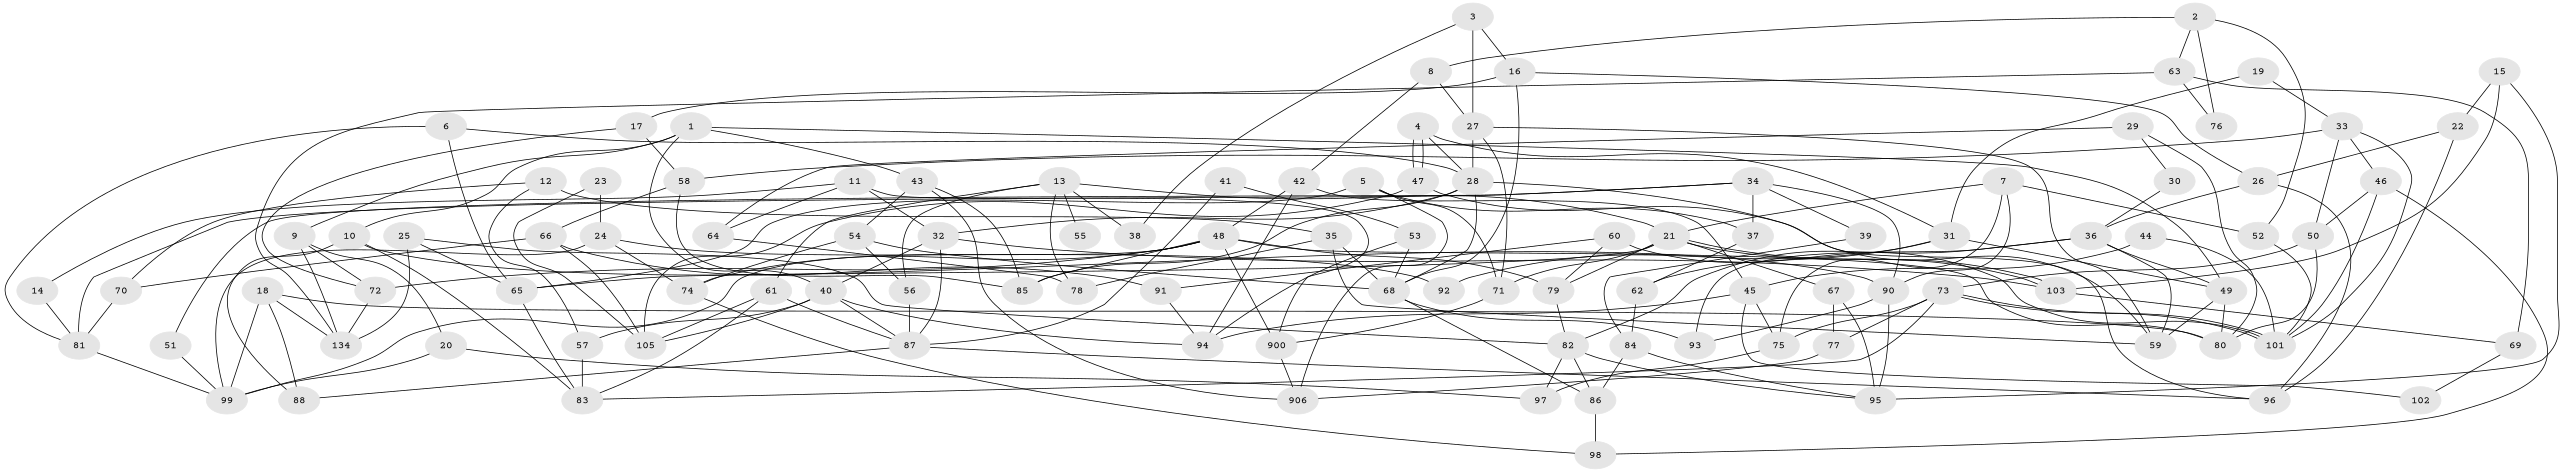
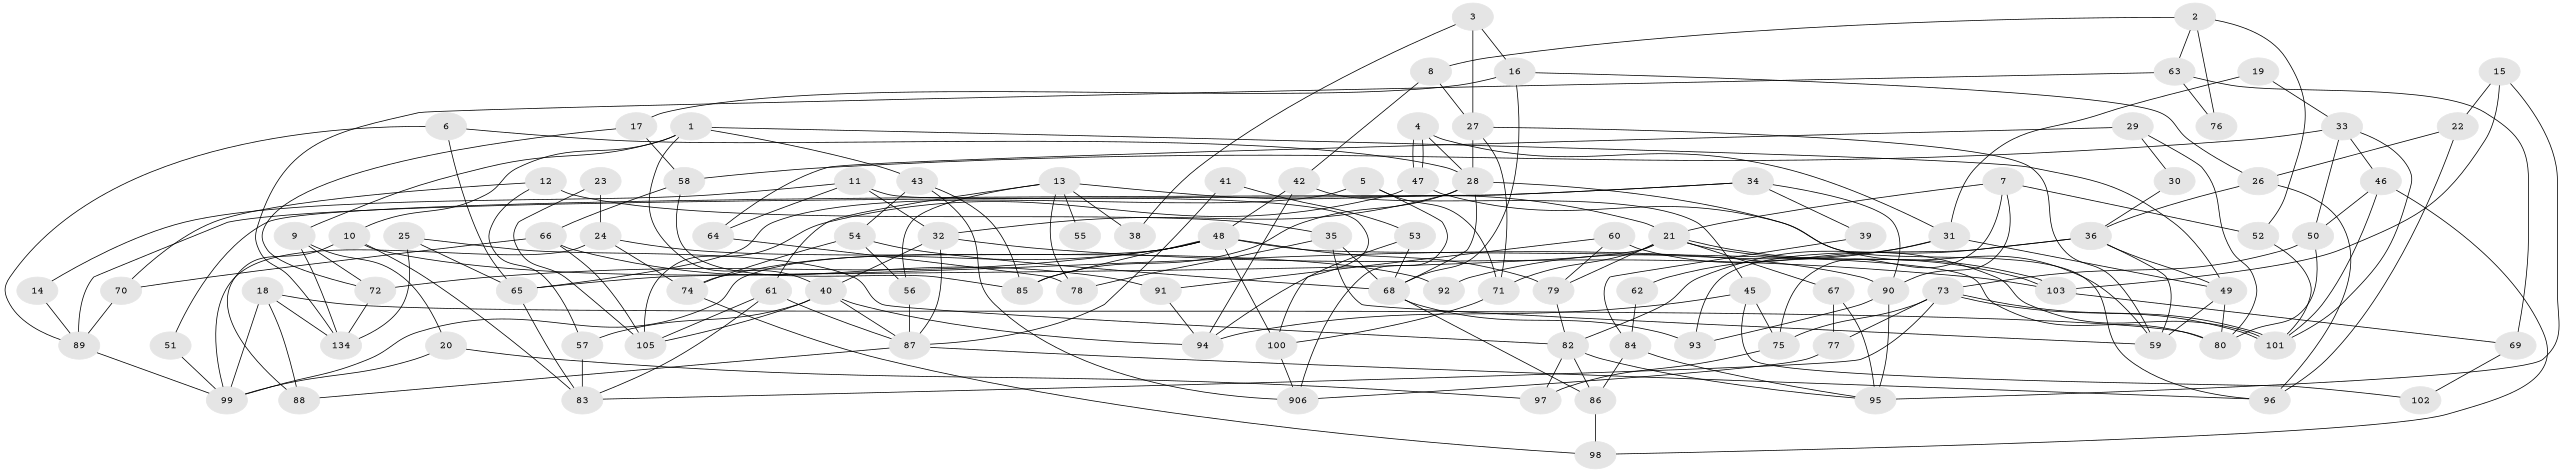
(1753, 236) -> none
(2146, 236) -> none
(79, 346) -> (79, 346)
(1276, 346) -> (1276, 346)
